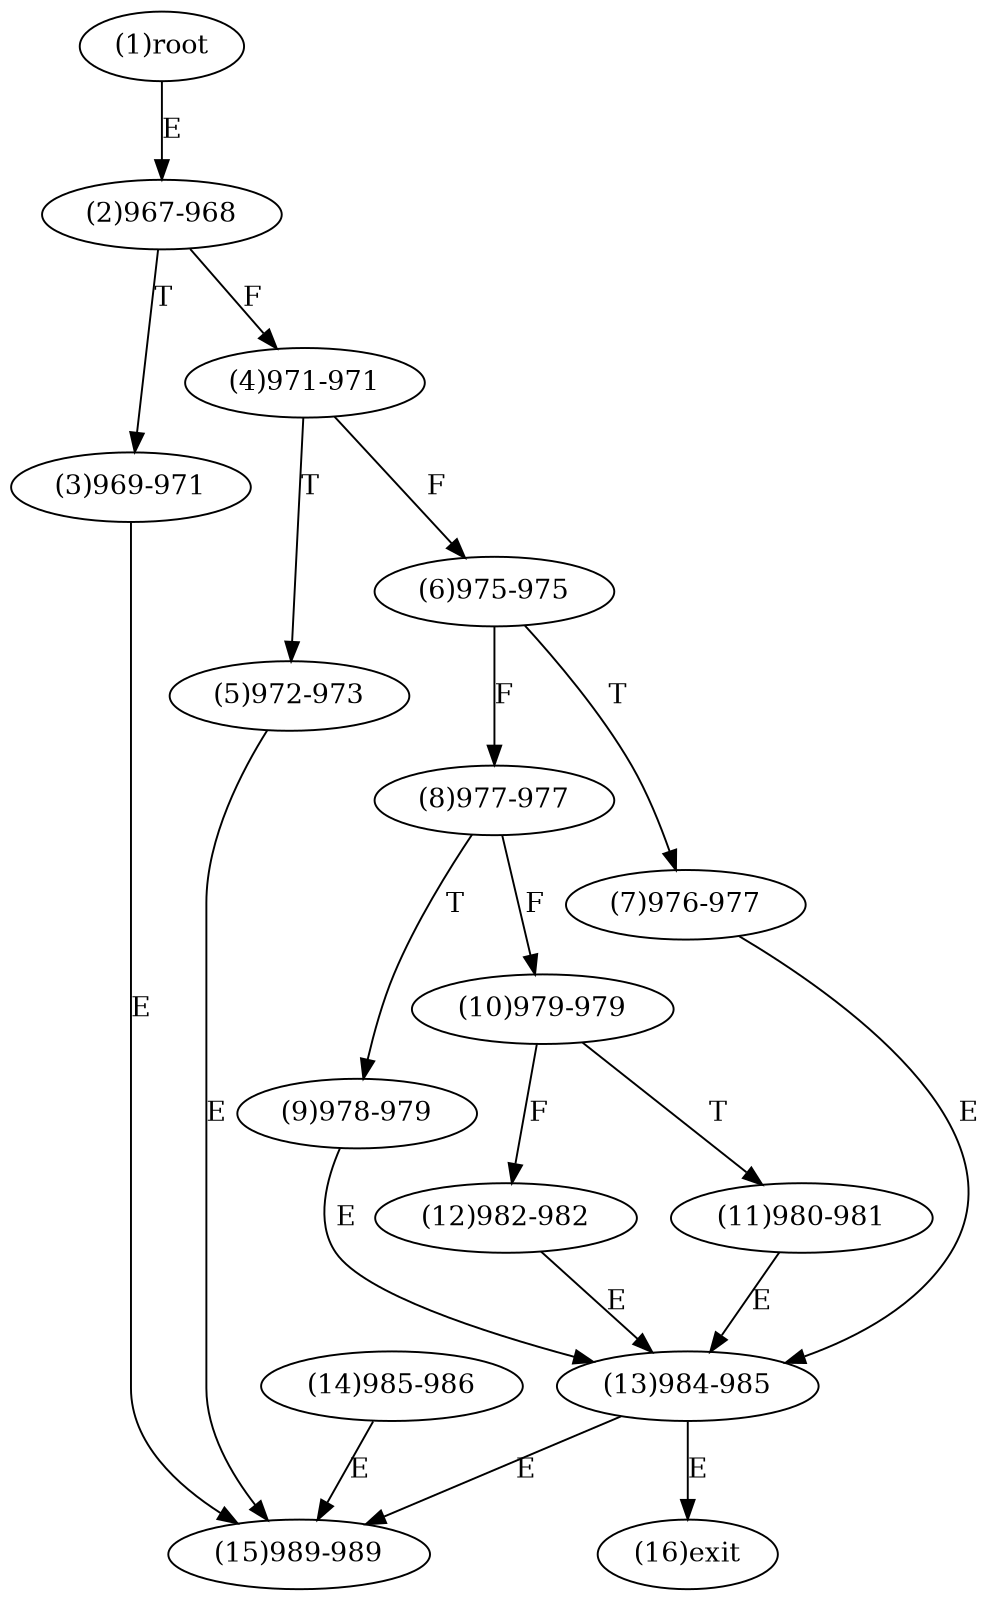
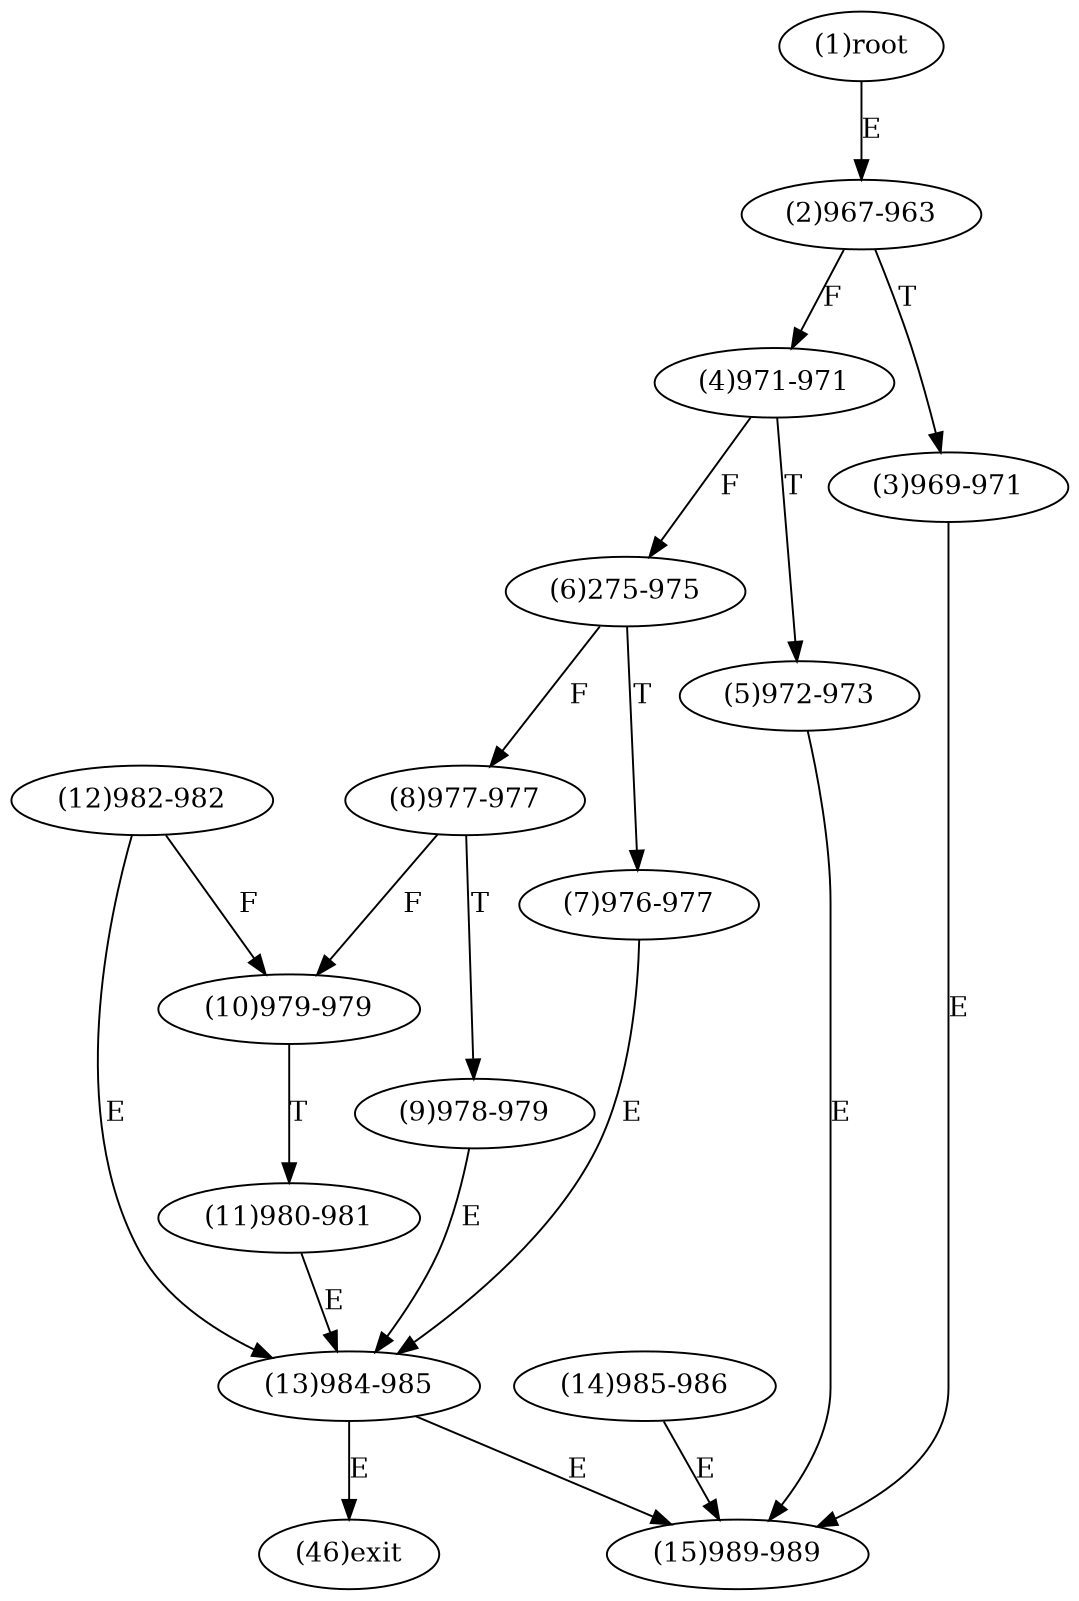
(162, 215) -> (861, 215)
(494, 592) -> (626, 592)
(526, 1104) -> (210, 897)
(688, 1554) -> (349, 1554)
